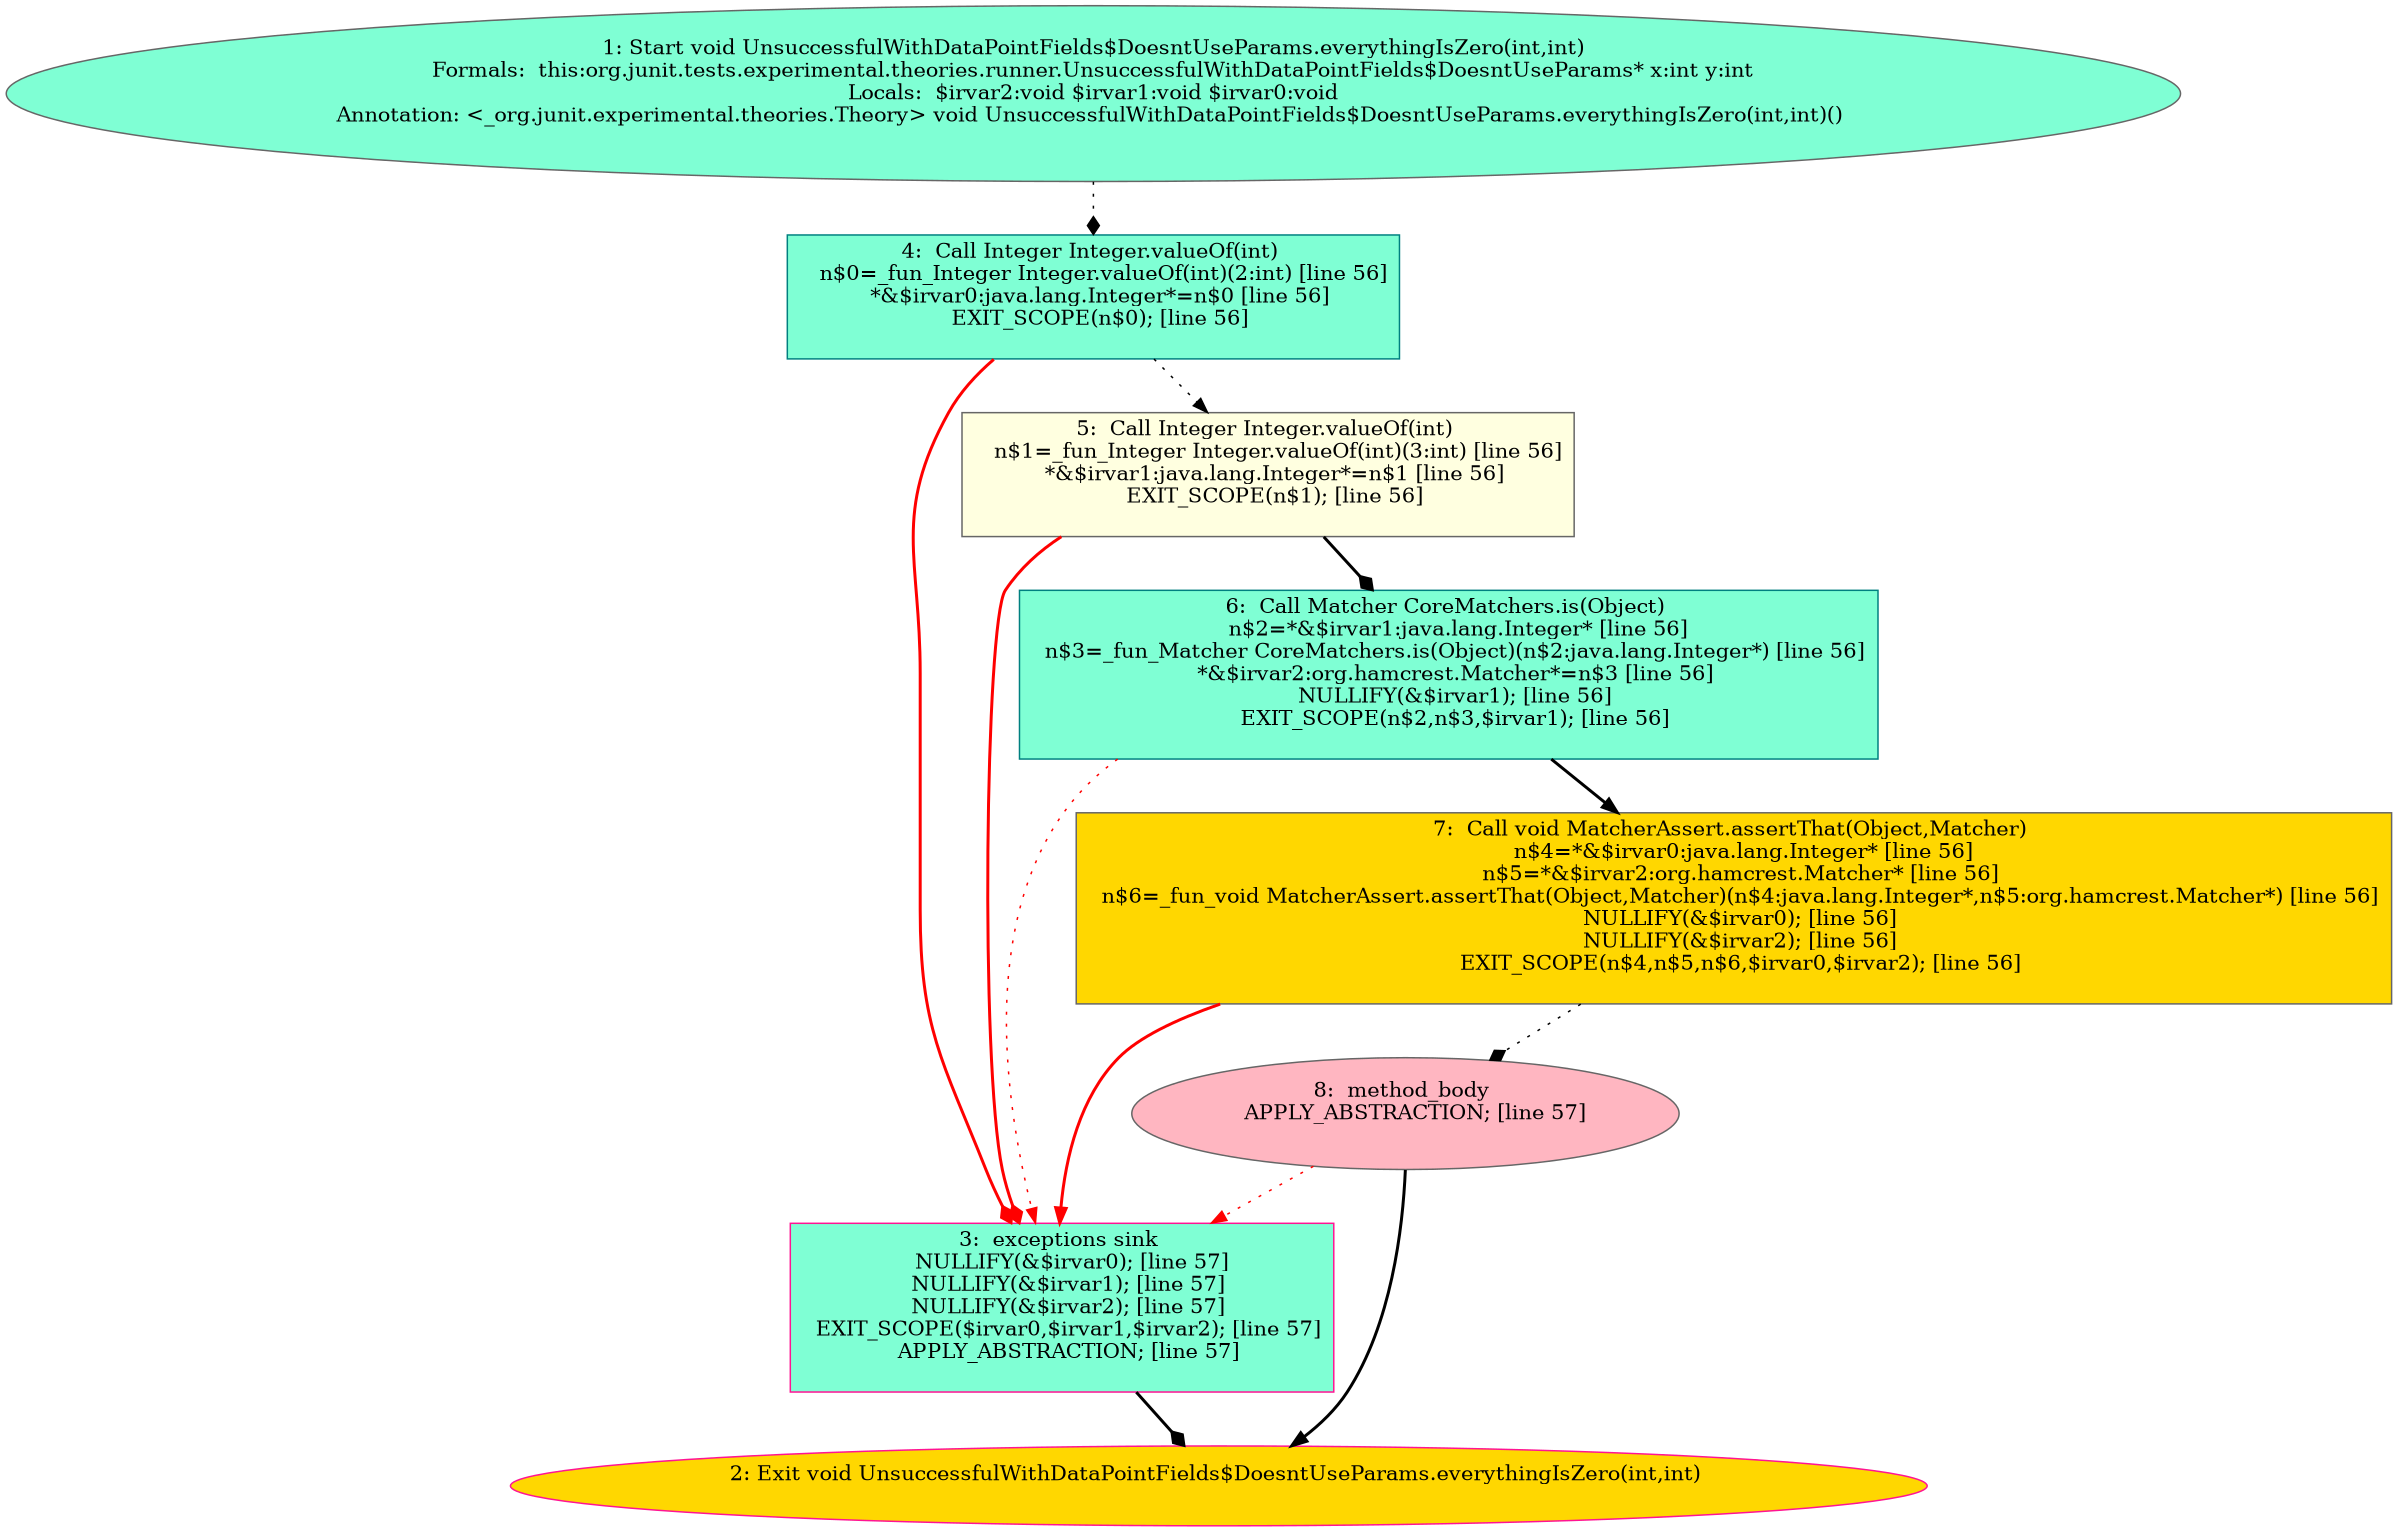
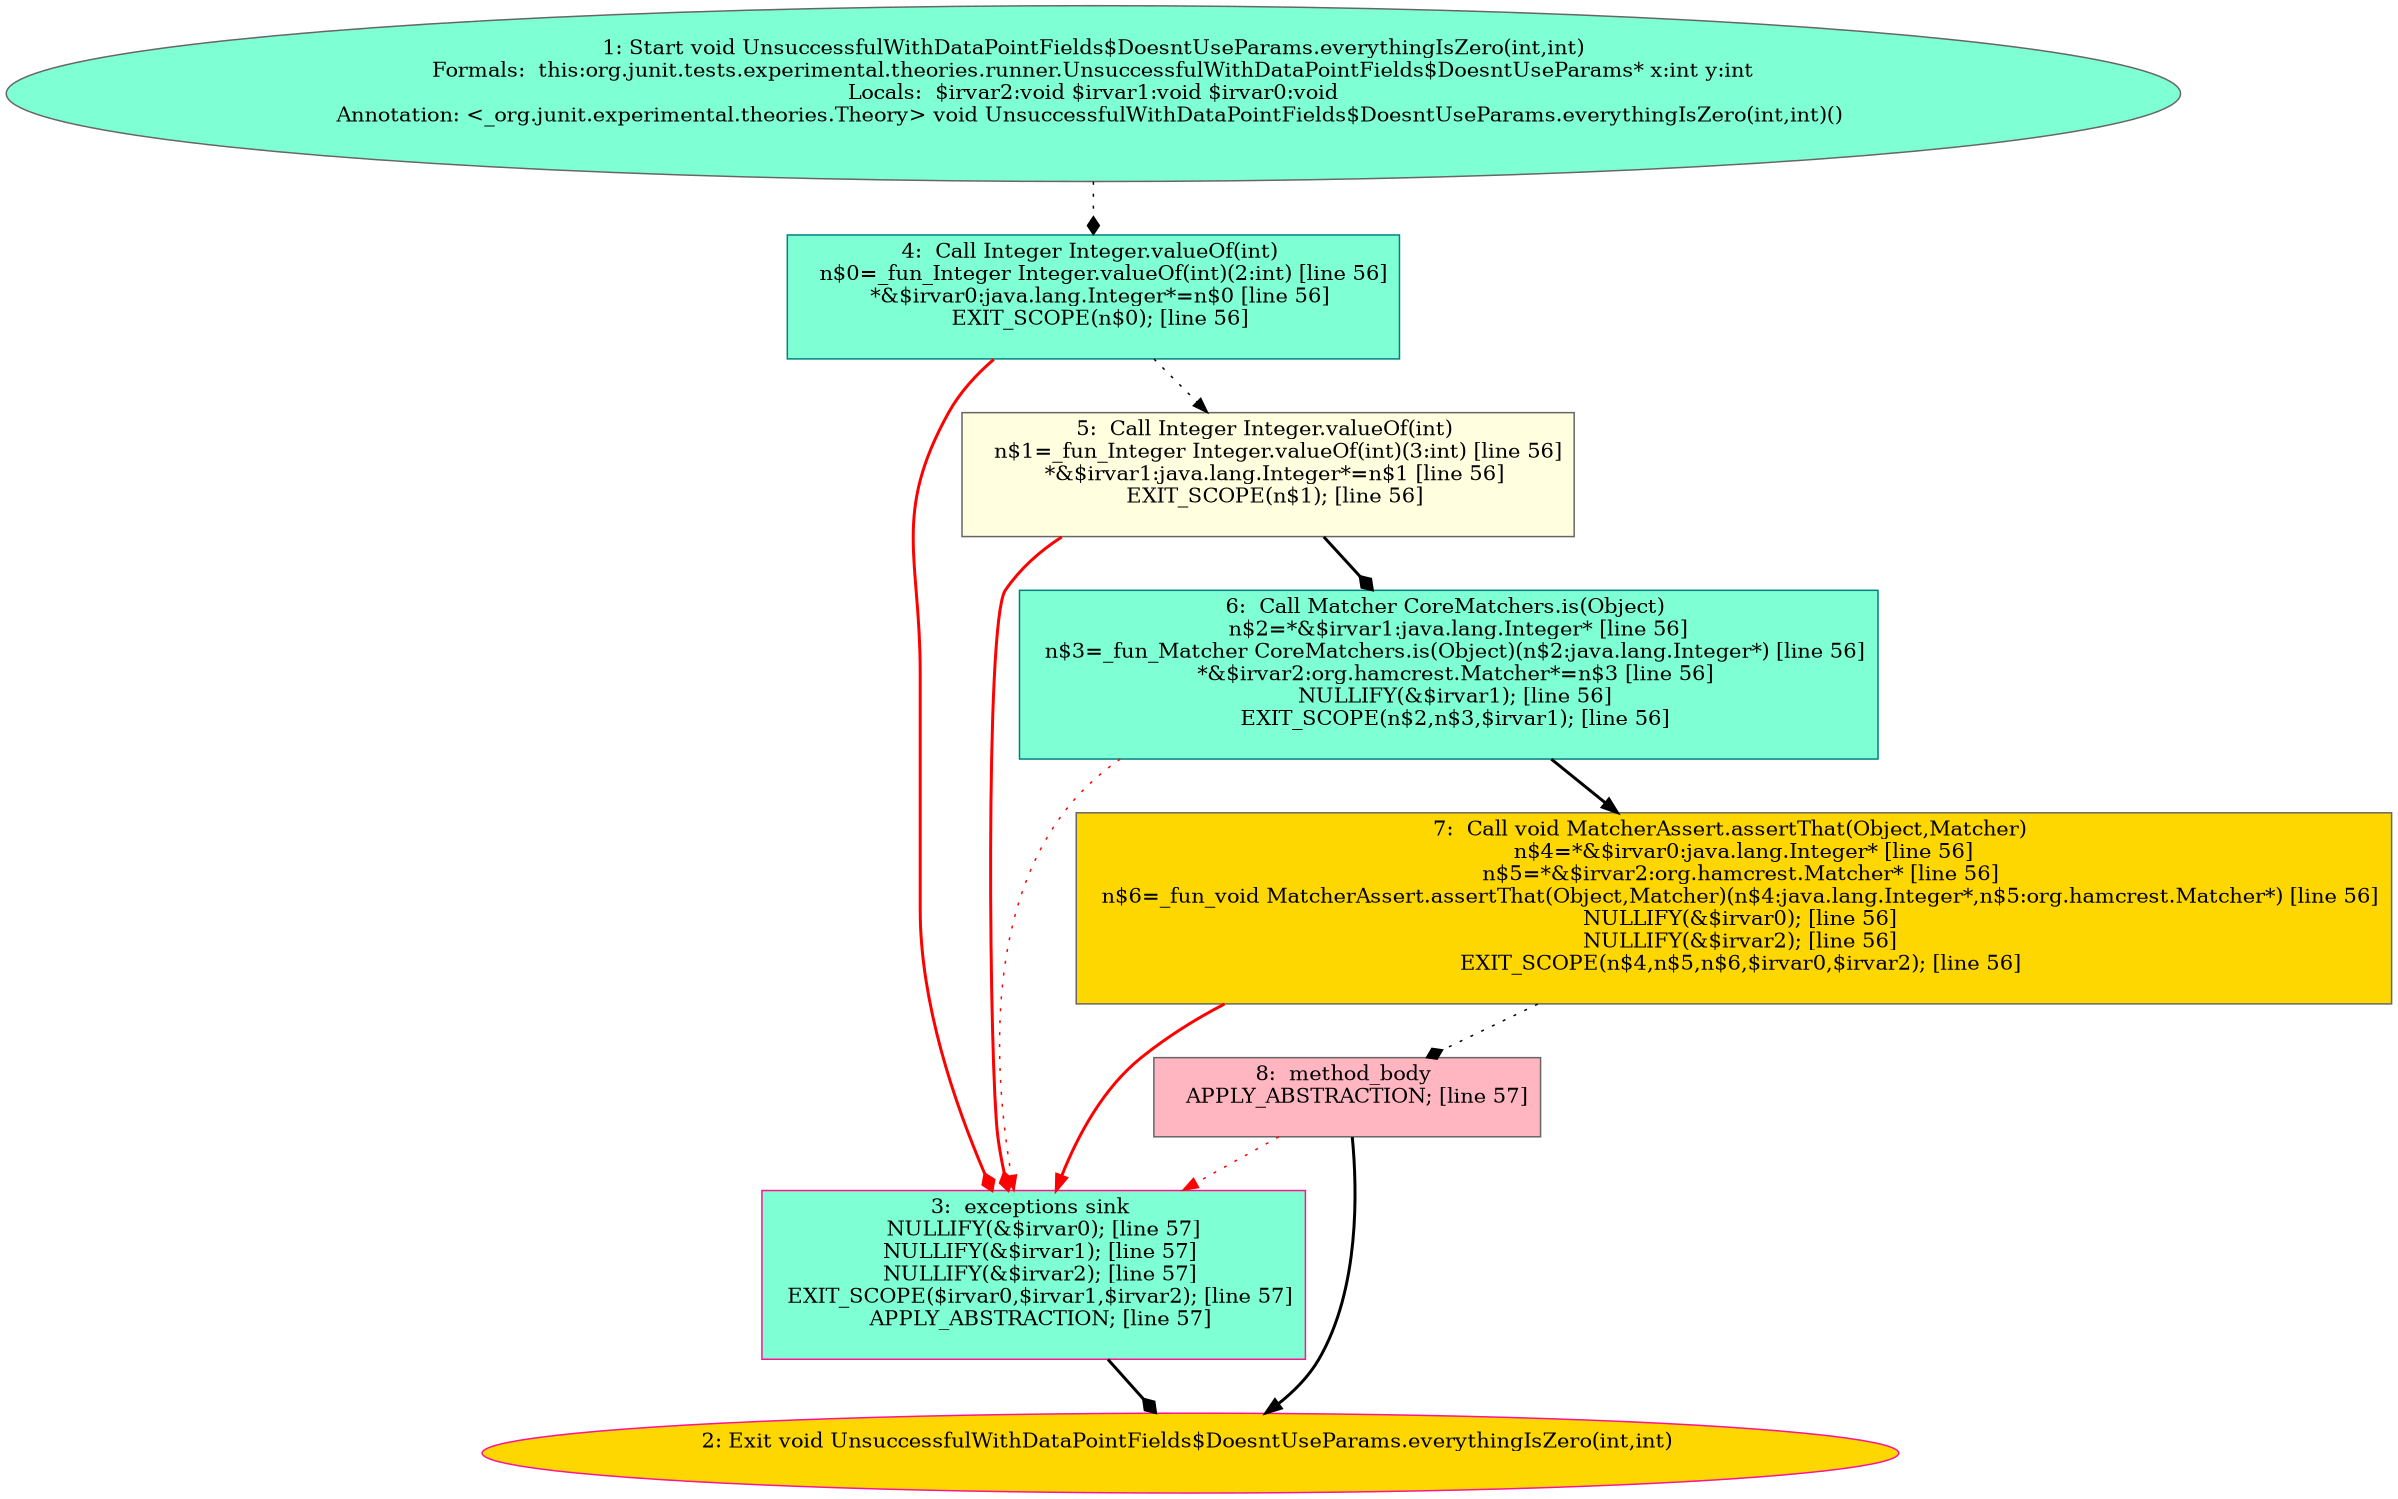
(1405, 1114) -> (1347, 1097)
